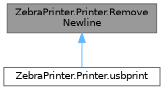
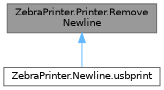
(82, 77) -> (82, 77)
